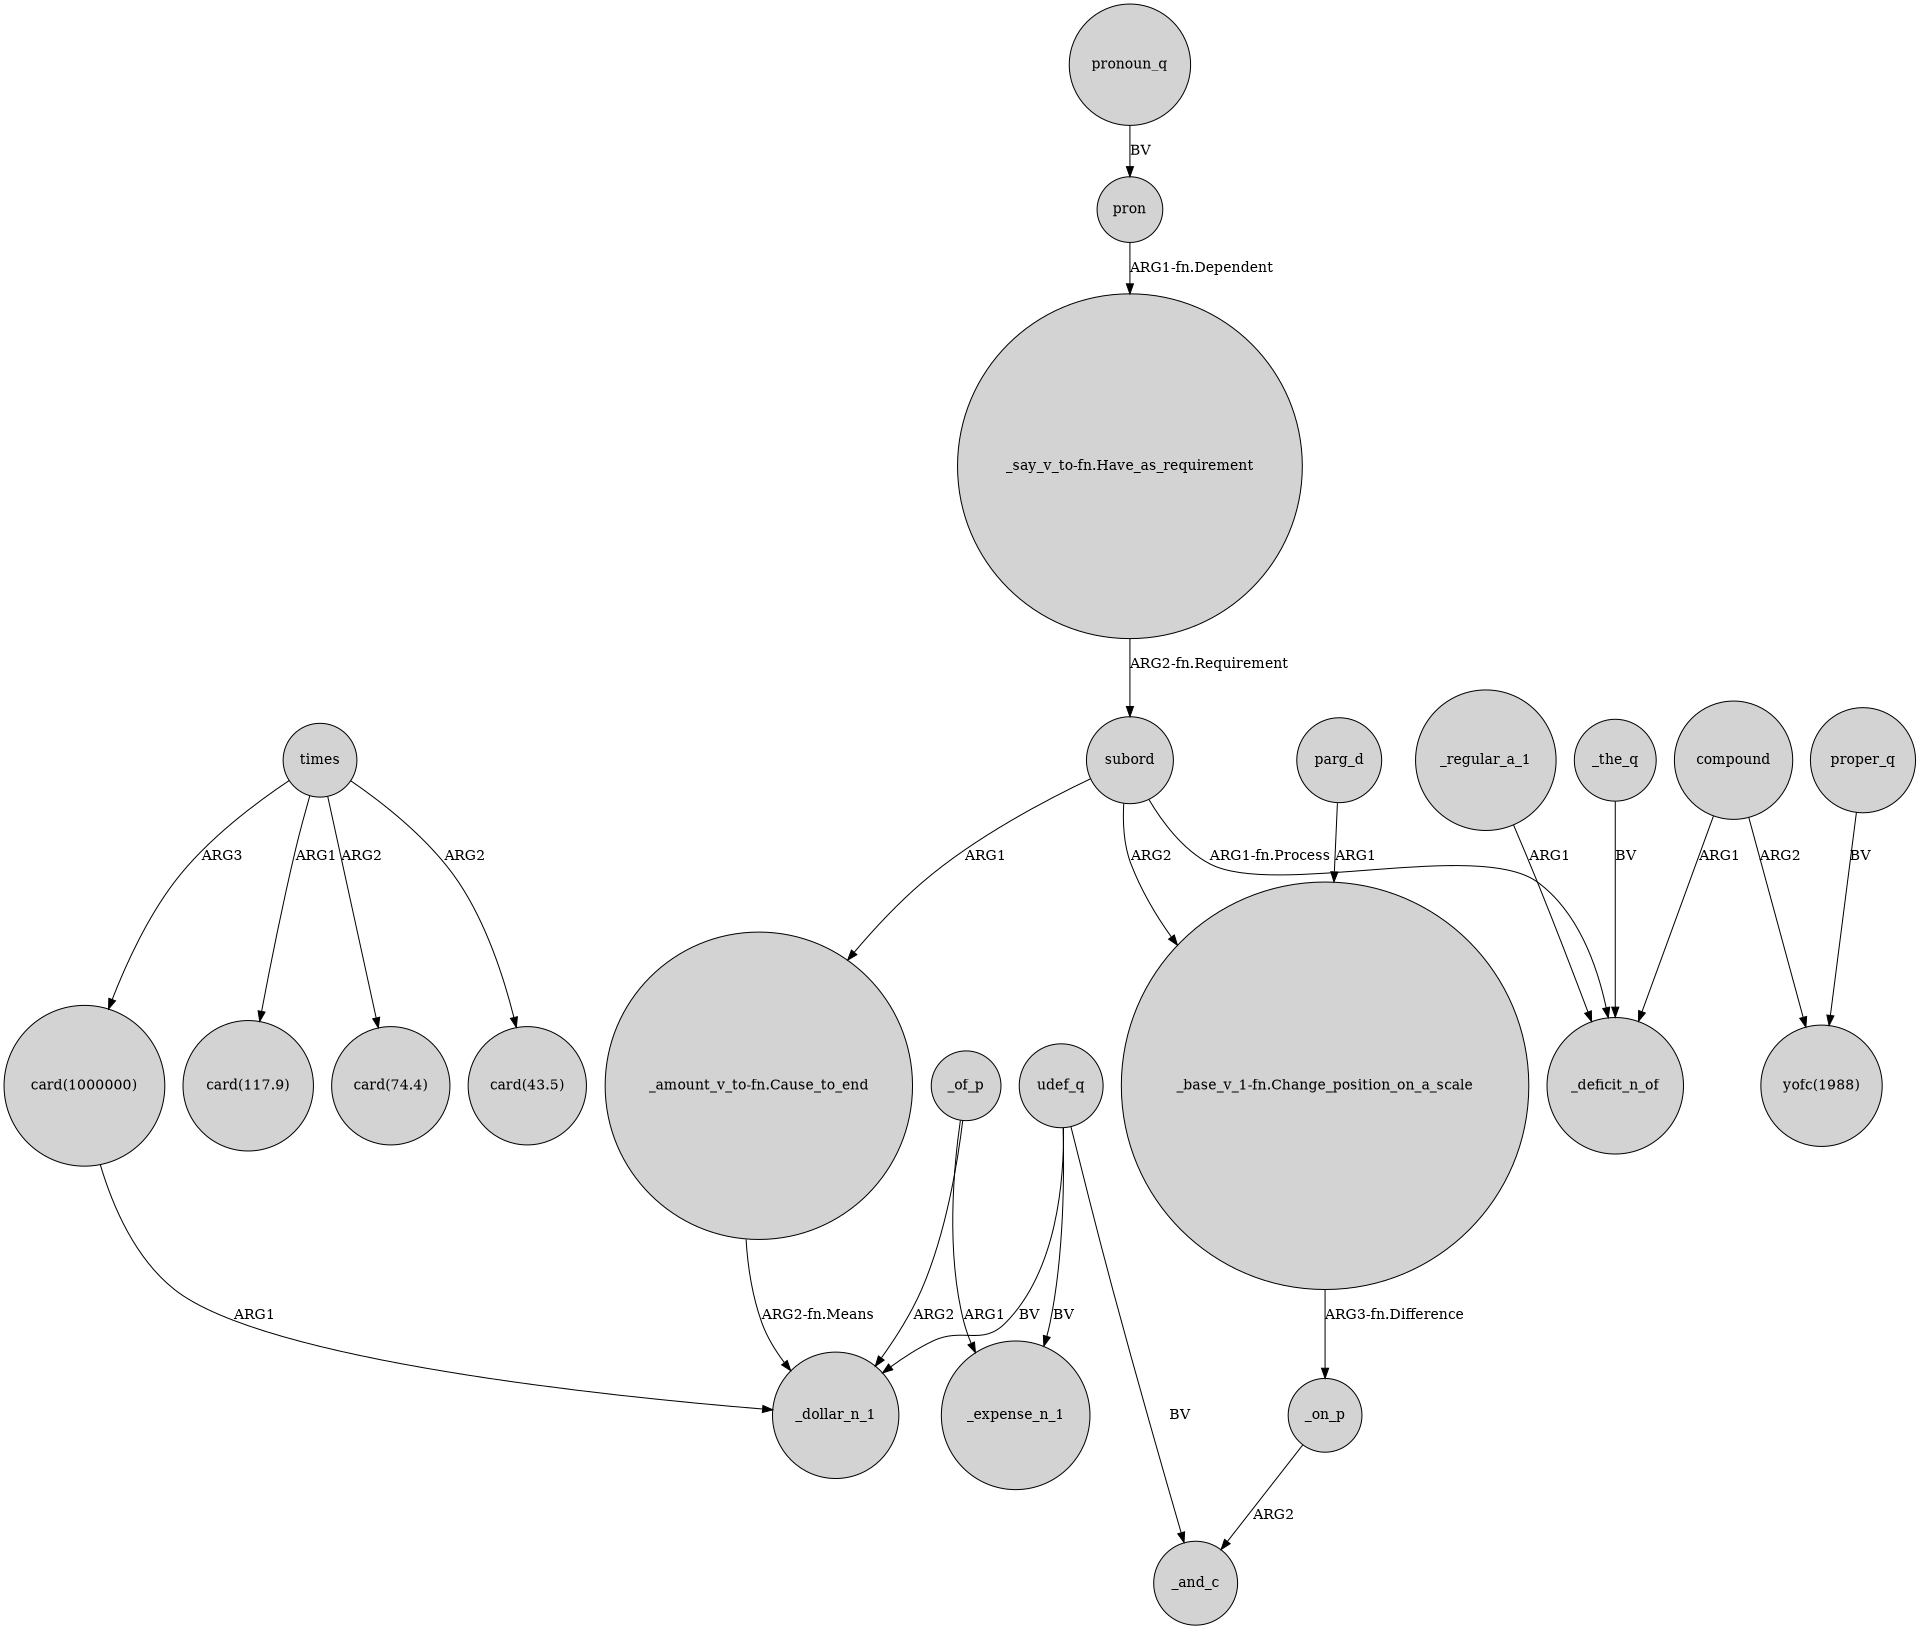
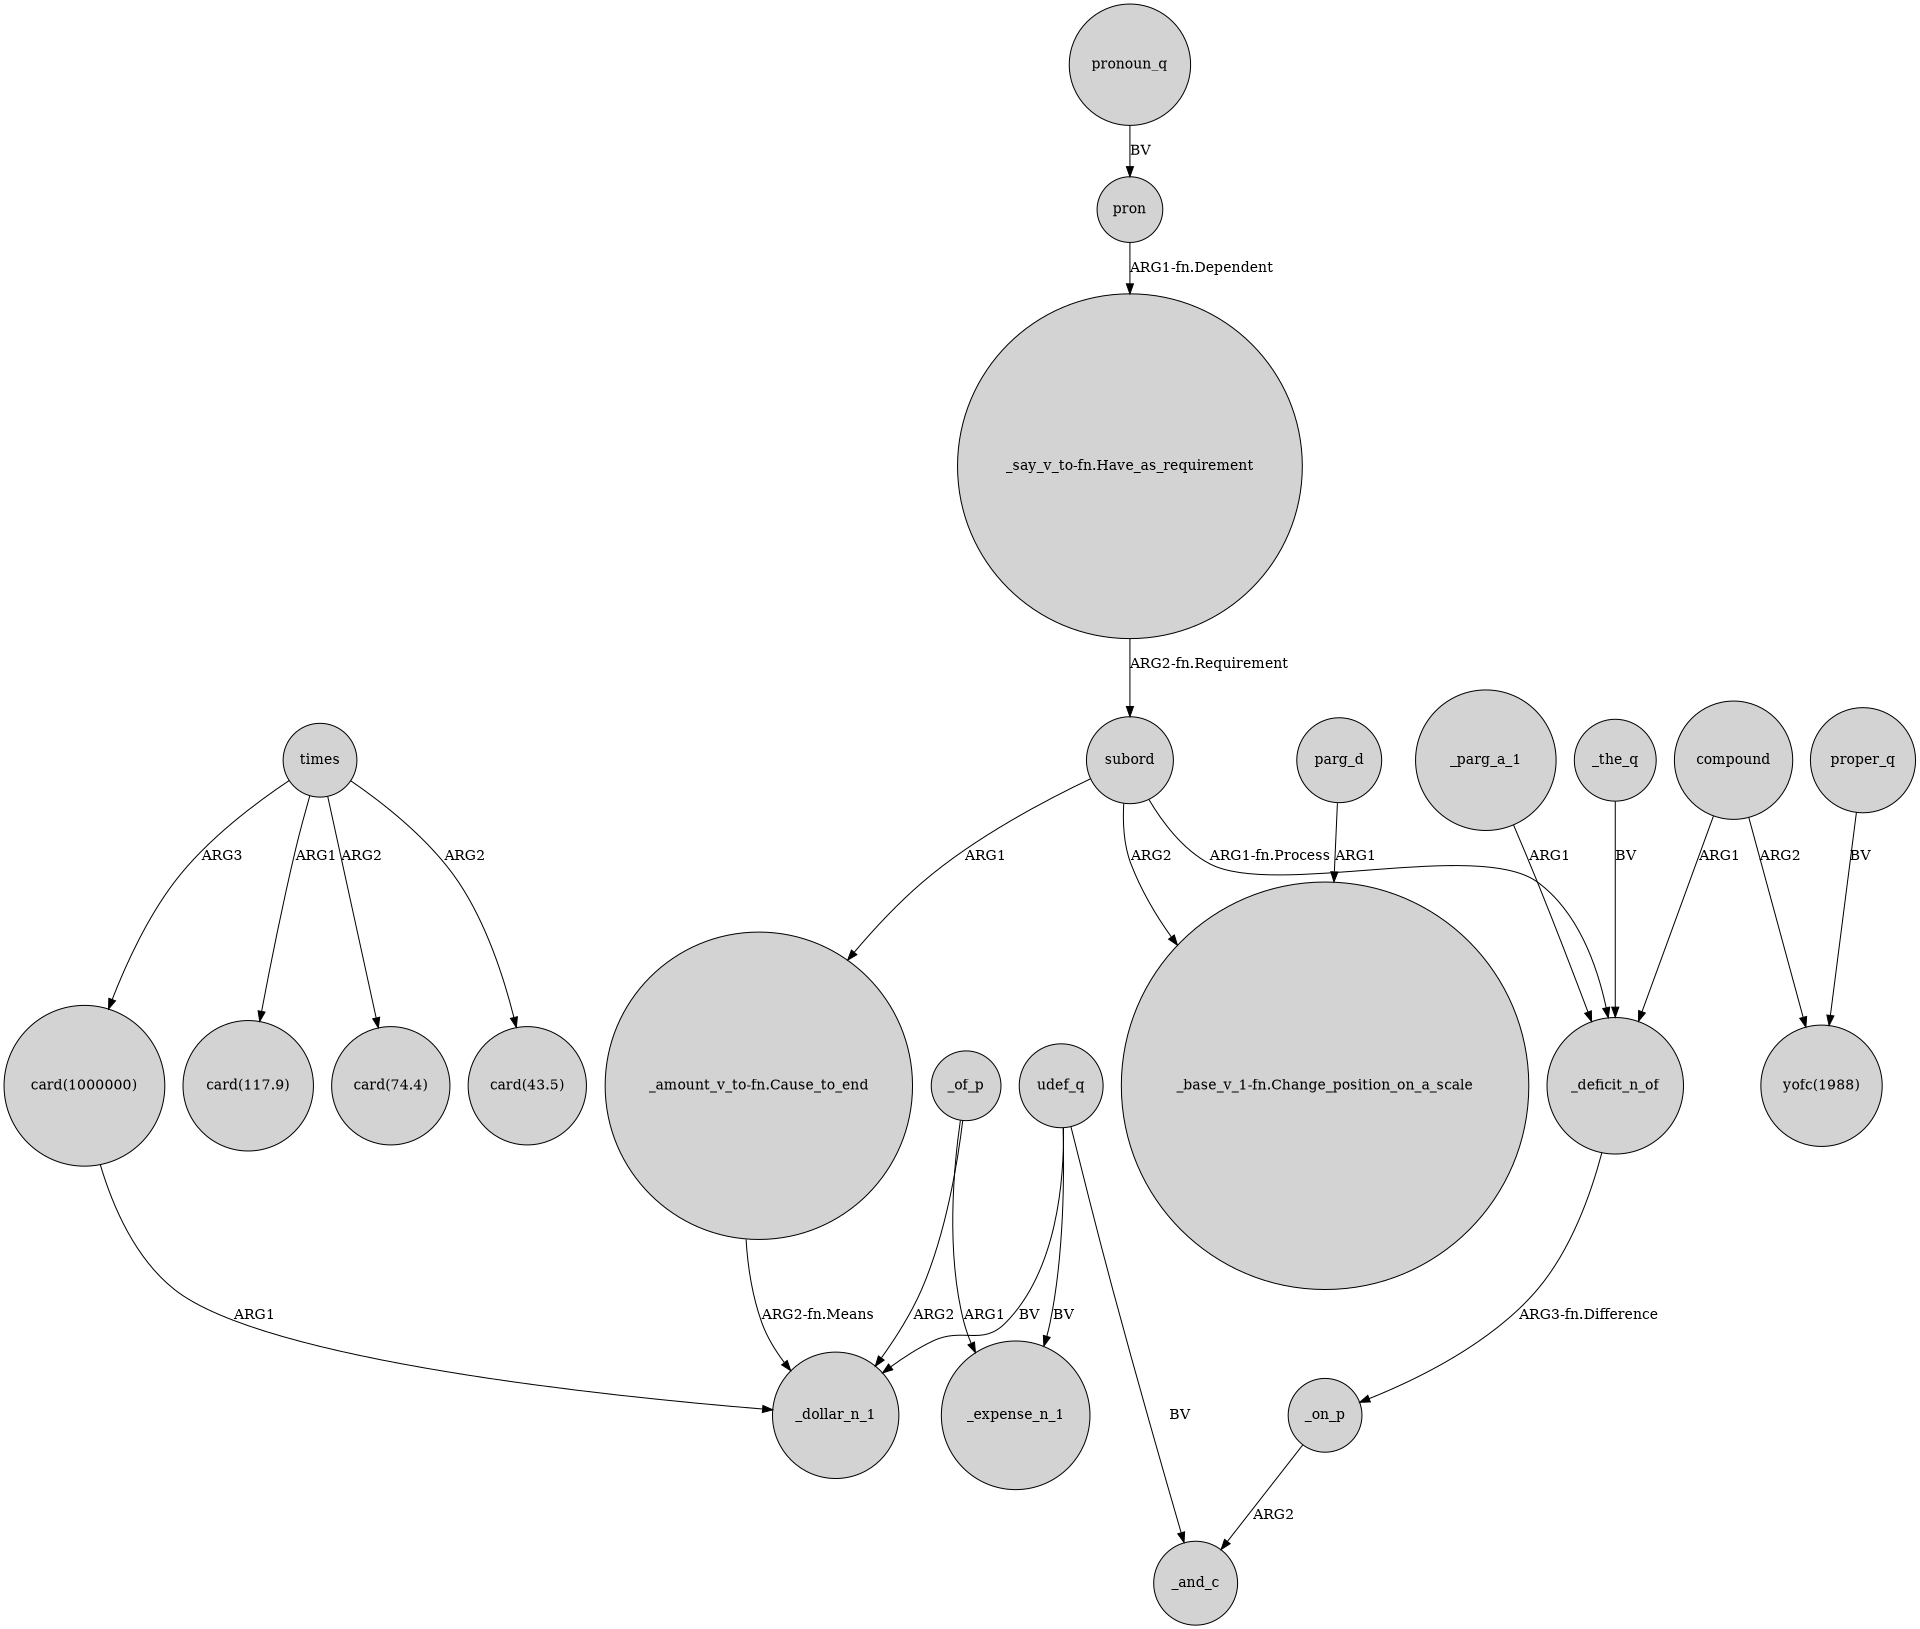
(1486, 760) -> (1486, 760)
(1325, 1329) -> (1520, 1308)
